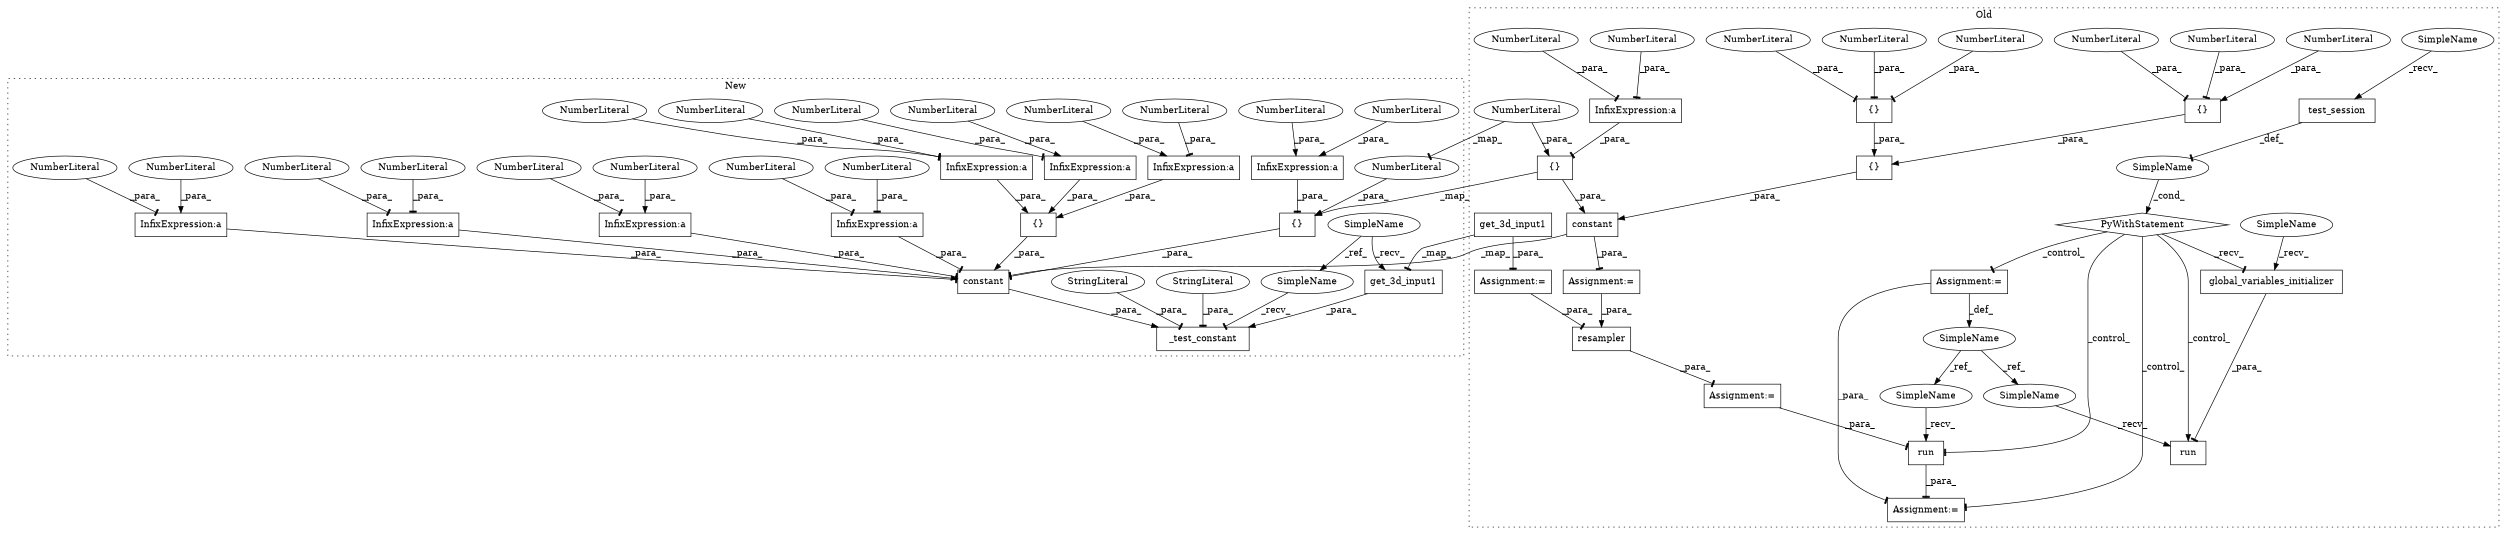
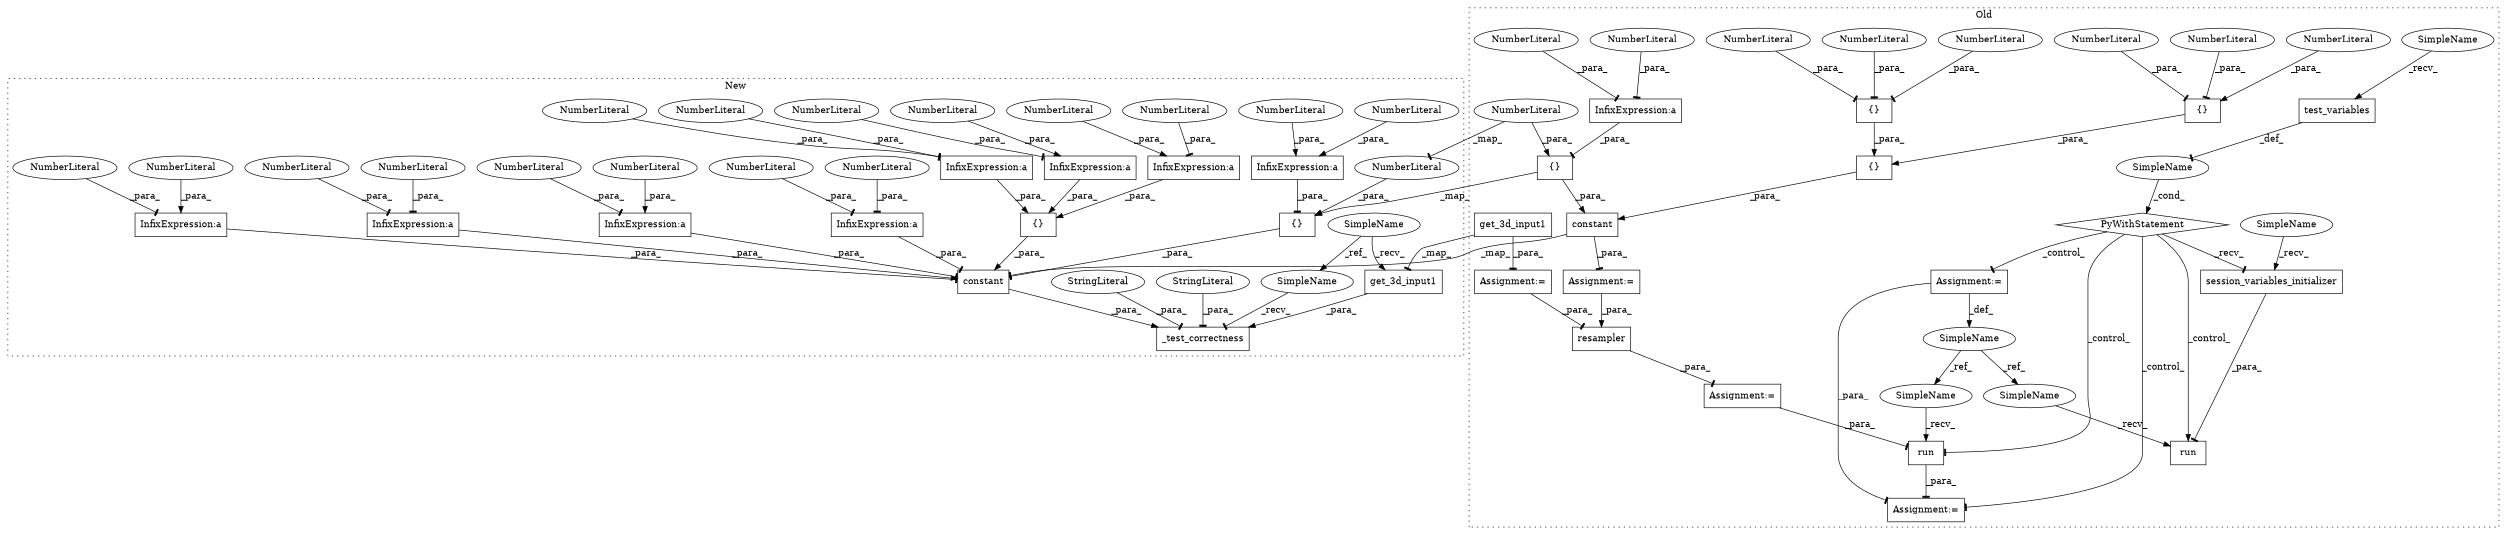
(2337, 111) -> (2337, 111)
(2272, 282) -> (2272, 282)
(1203, 339) -> (1203, 339)
